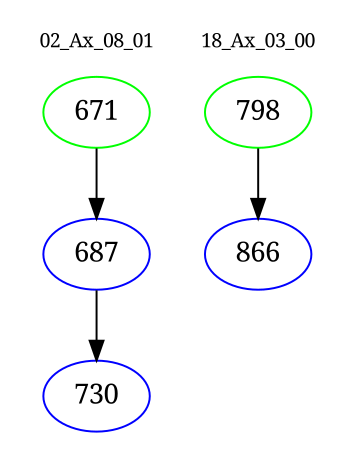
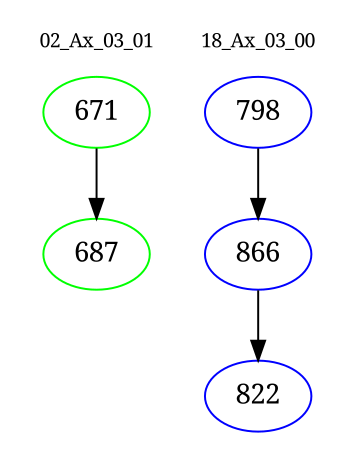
(97, 42) -> (97, 42)
(258, 112) -> (258, 112)
(97, 254) -> (97, 254)
(97, 396) -> none
none -> (258, 396)
